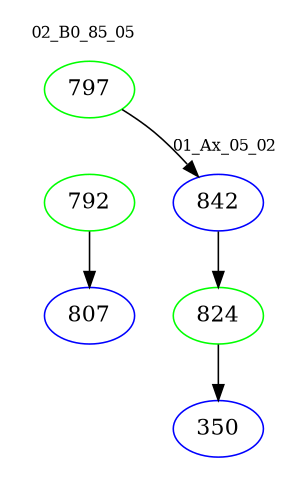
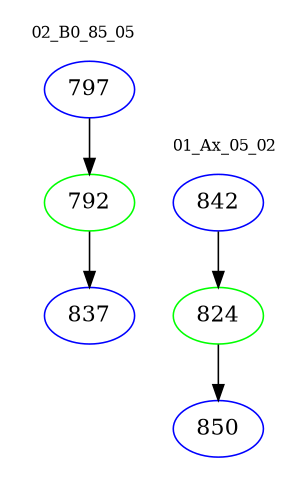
(90, 90) -> (90, 90)
(171, 147) -> (90, 138)
(90, 316) -> (90, 316)
(218, 429) -> (218, 429)
